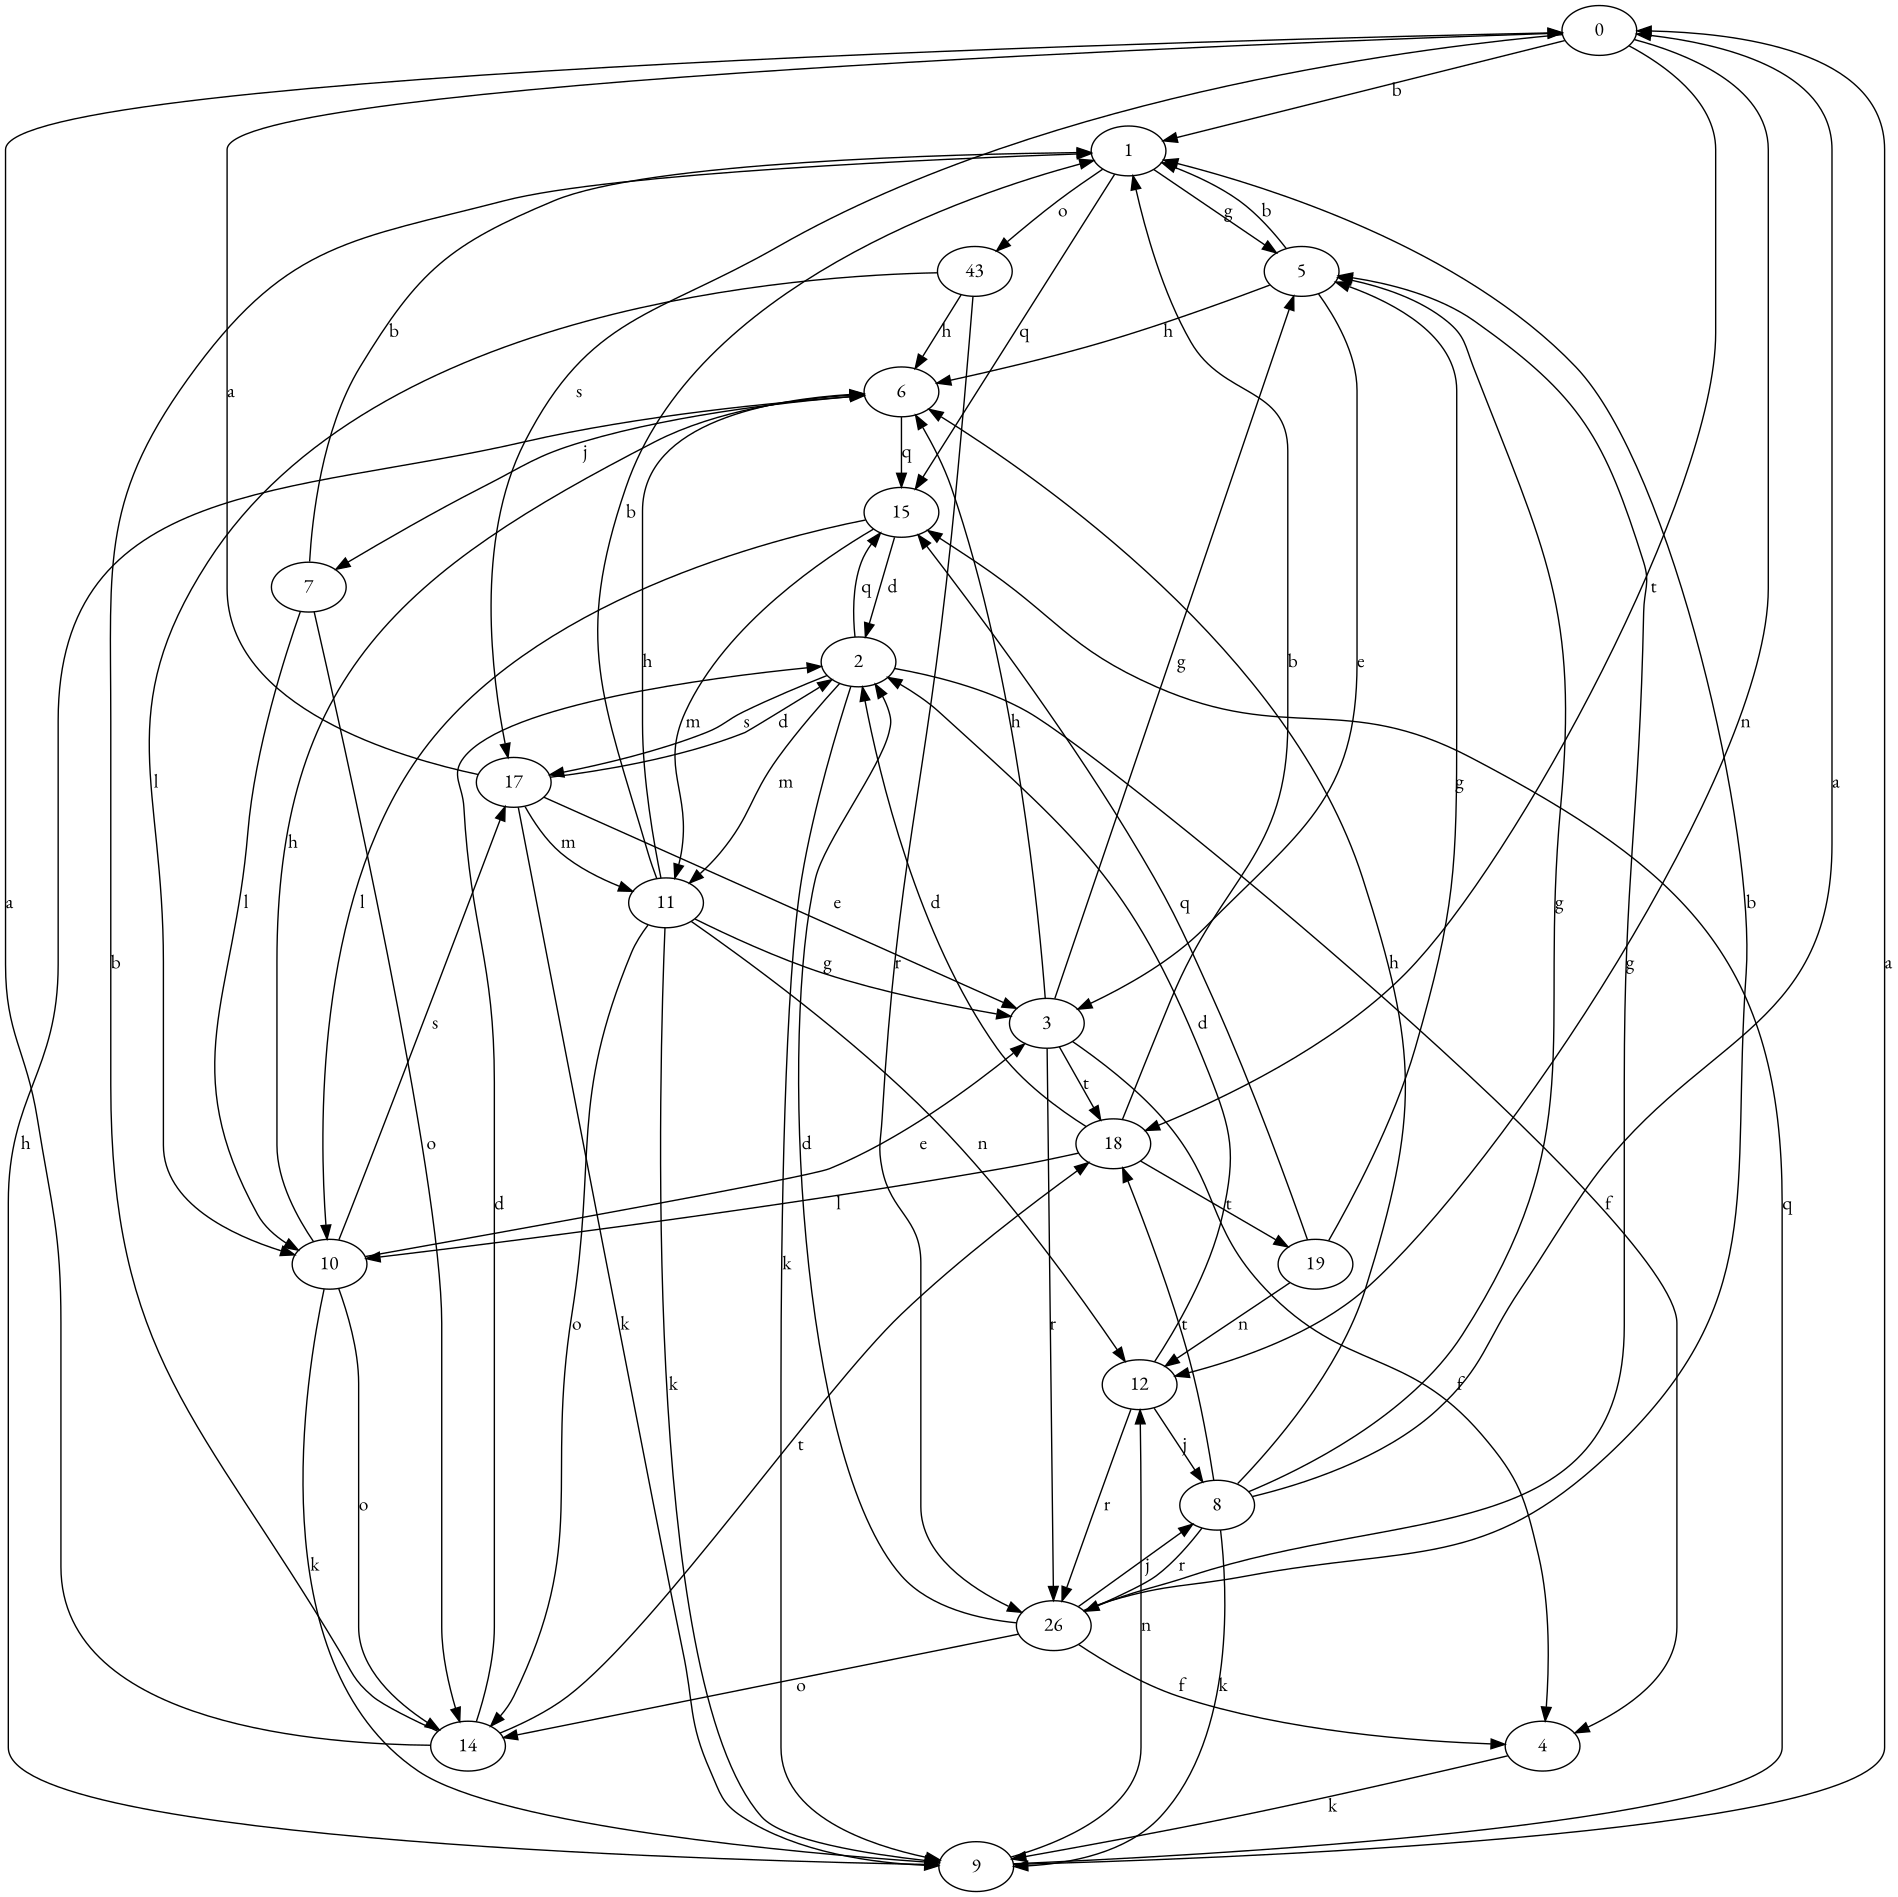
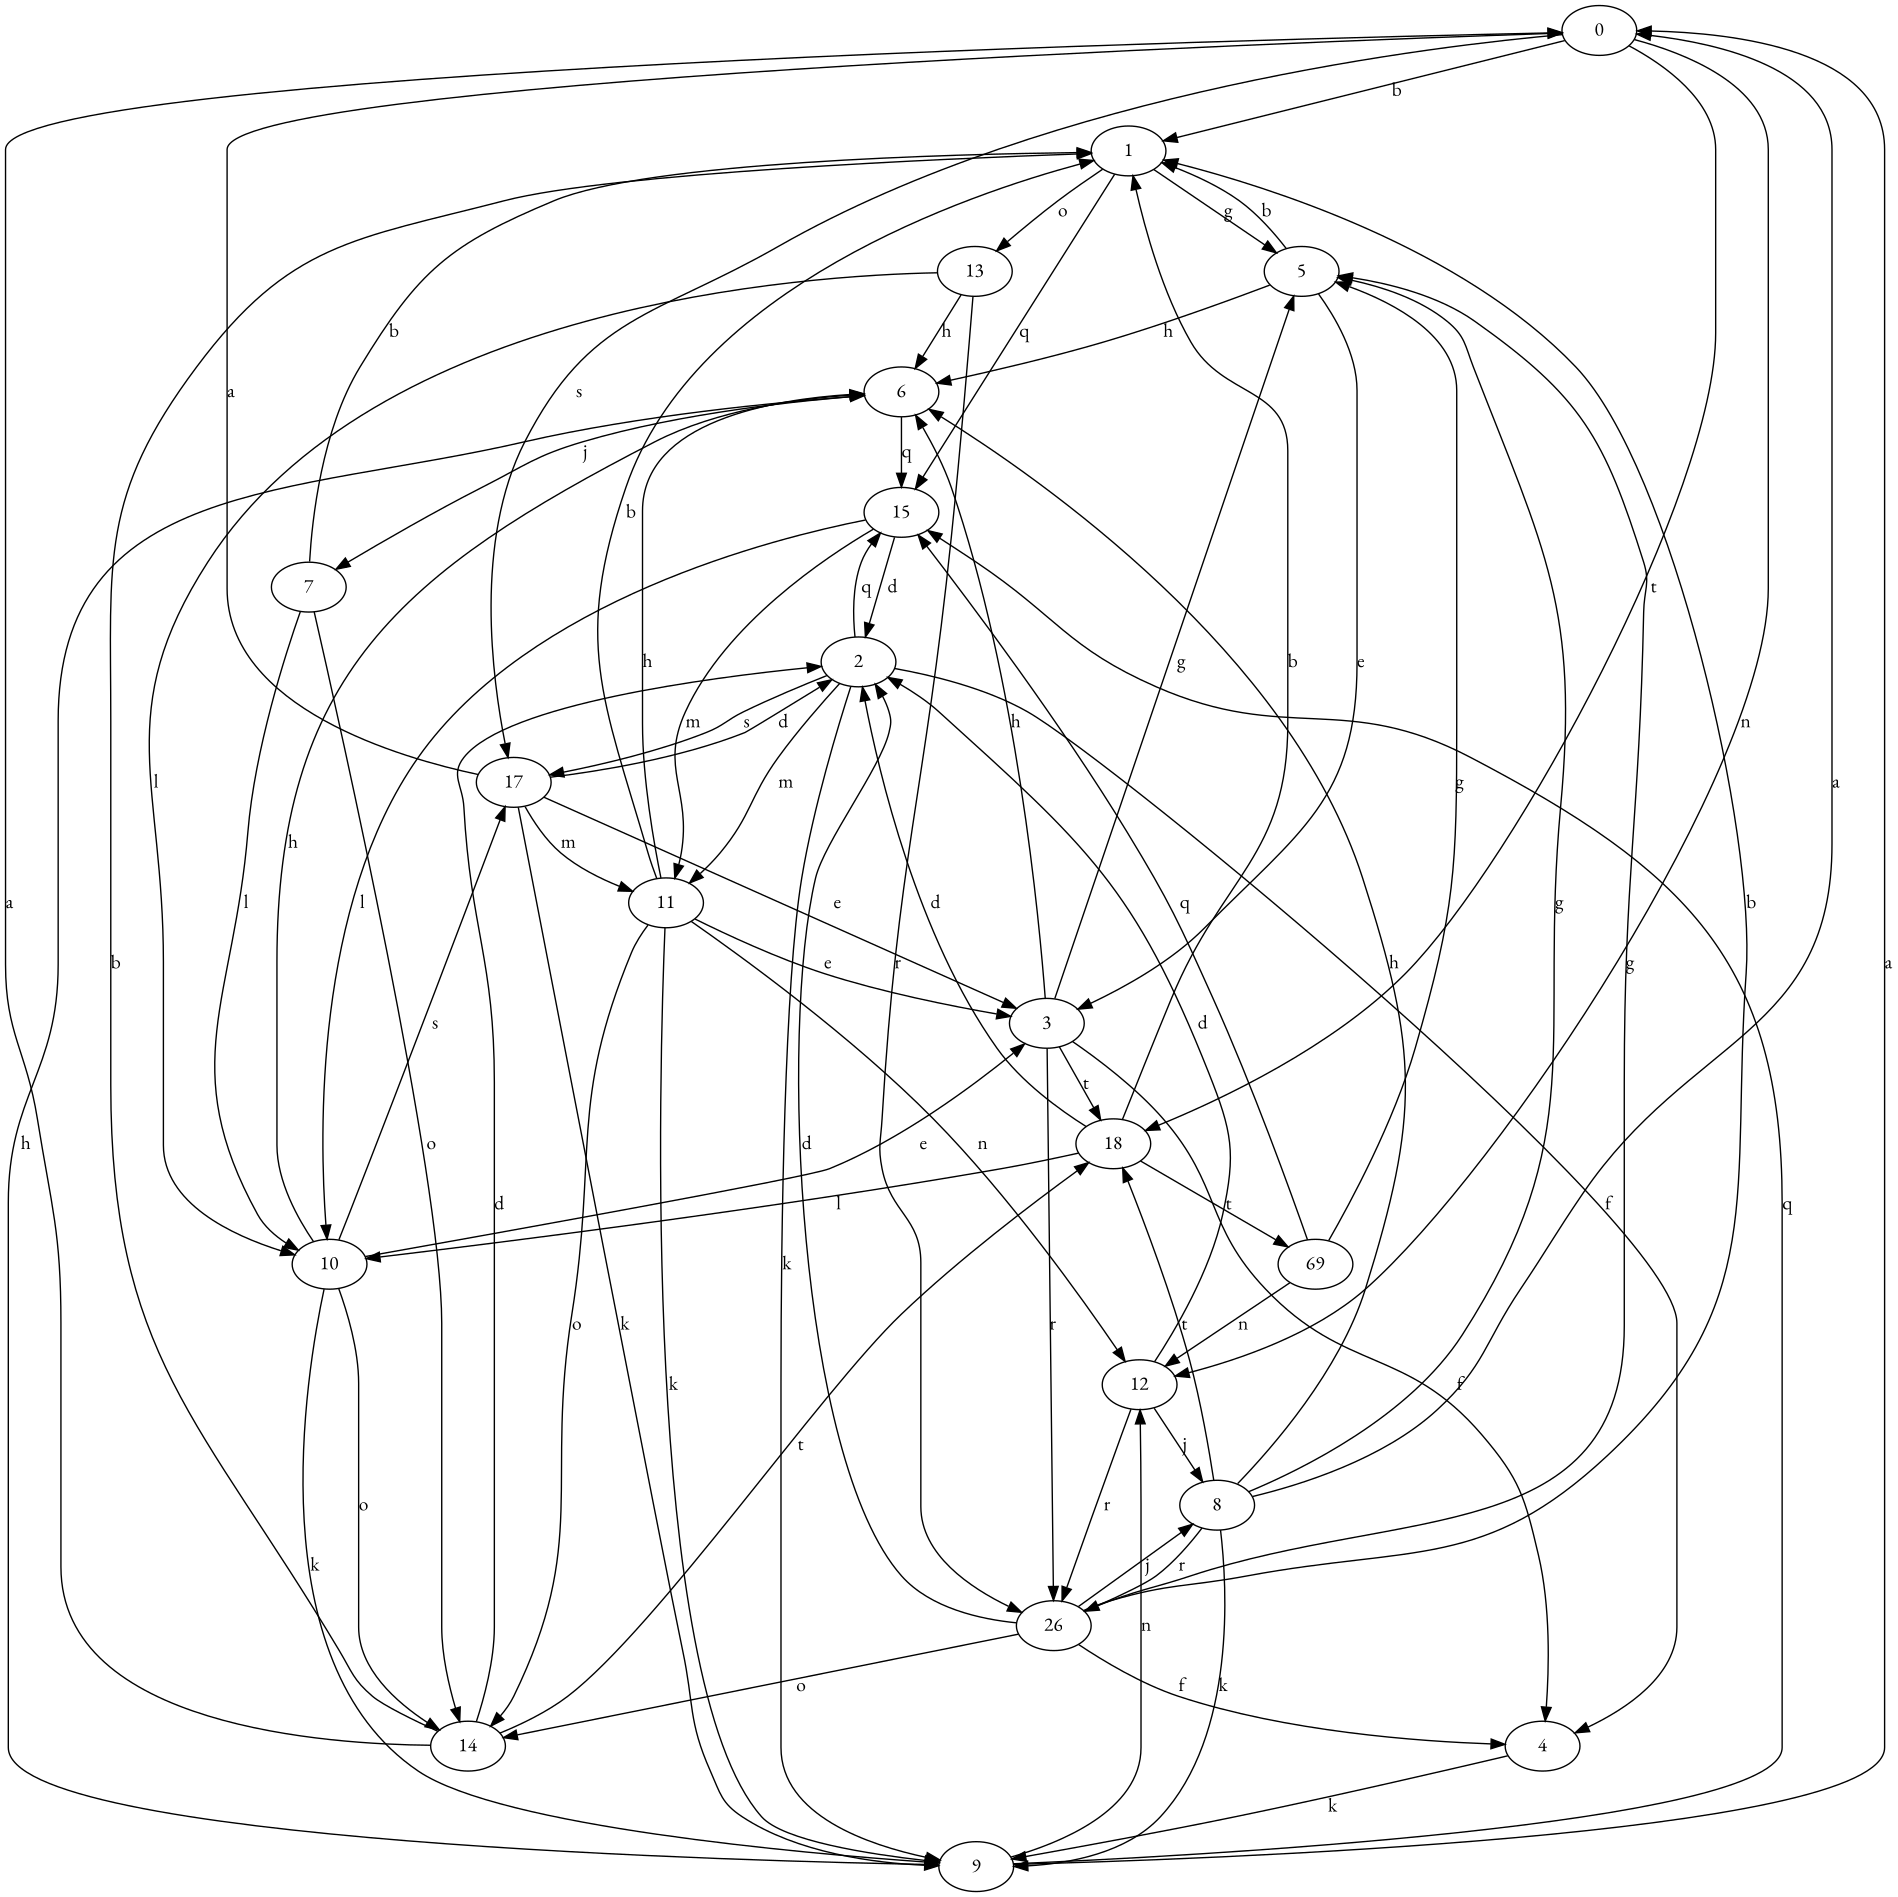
(975, 271) -> (975, 271)
(828, 963) -> (828, 963)
(1315, 1264) -> (1315, 1264)
